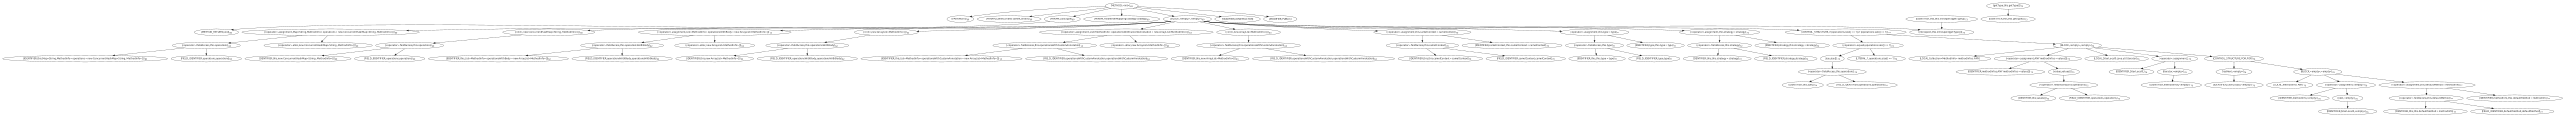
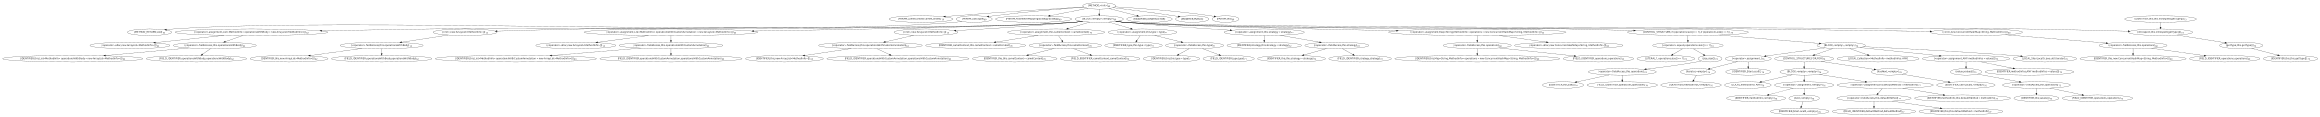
none -> (2201, 39)
